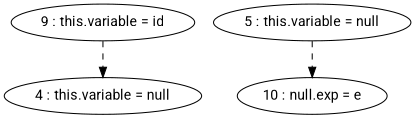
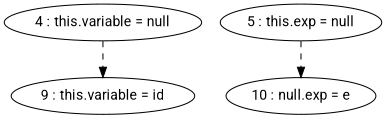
(312, 22) -> (301, 22)
(103, 54) -> (103, 54)
